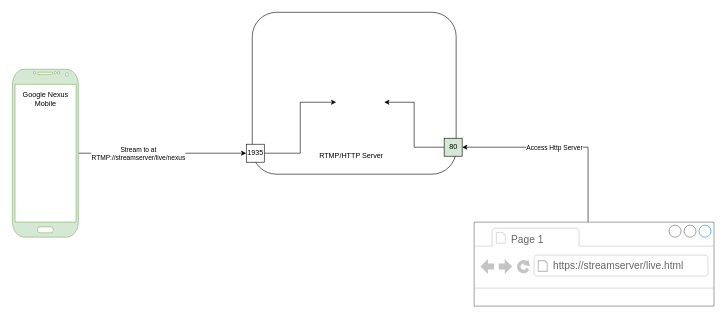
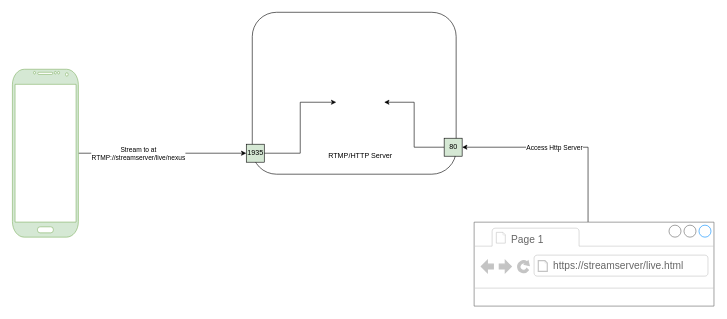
(45, 99) -> none
(255, 153) -> (255, 153)
(351, 156) -> (360, 156)
